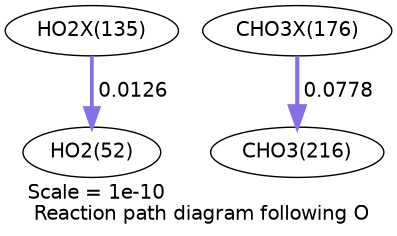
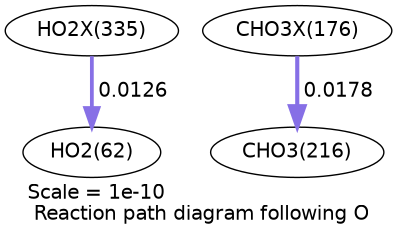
(92, 31) -> (92, 31)
(336, 92) -> (336, 92)
(92, 152) -> (92, 152)
